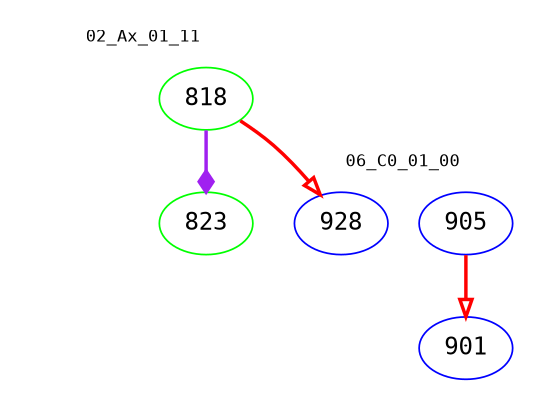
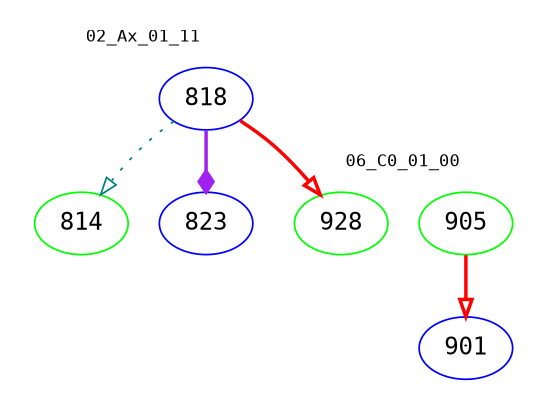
(206, 99) -> (206, 99)
none -> (81, 223)
(206, 223) -> (206, 223)
(341, 223) -> (341, 223)
(466, 223) -> (466, 223)
